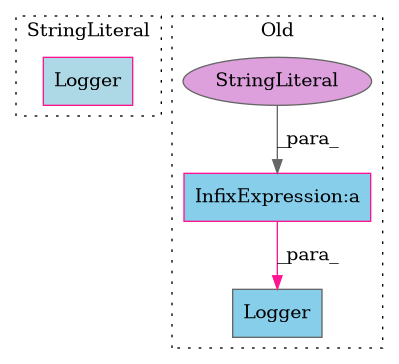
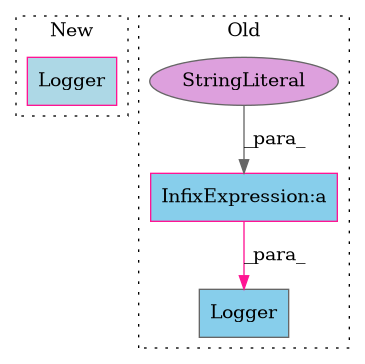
(89, 31) -> (72, 31)
